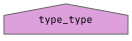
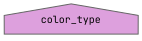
(66, 21) -> (71, 21)
